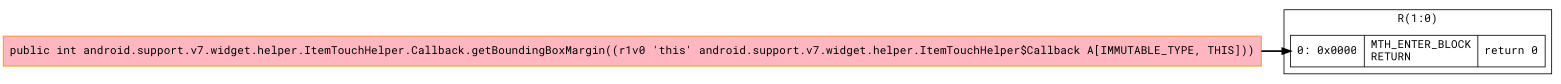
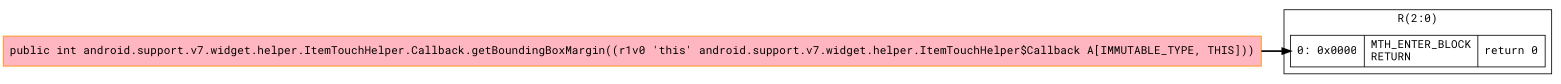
(1418, 19) -> (1418, 19)
